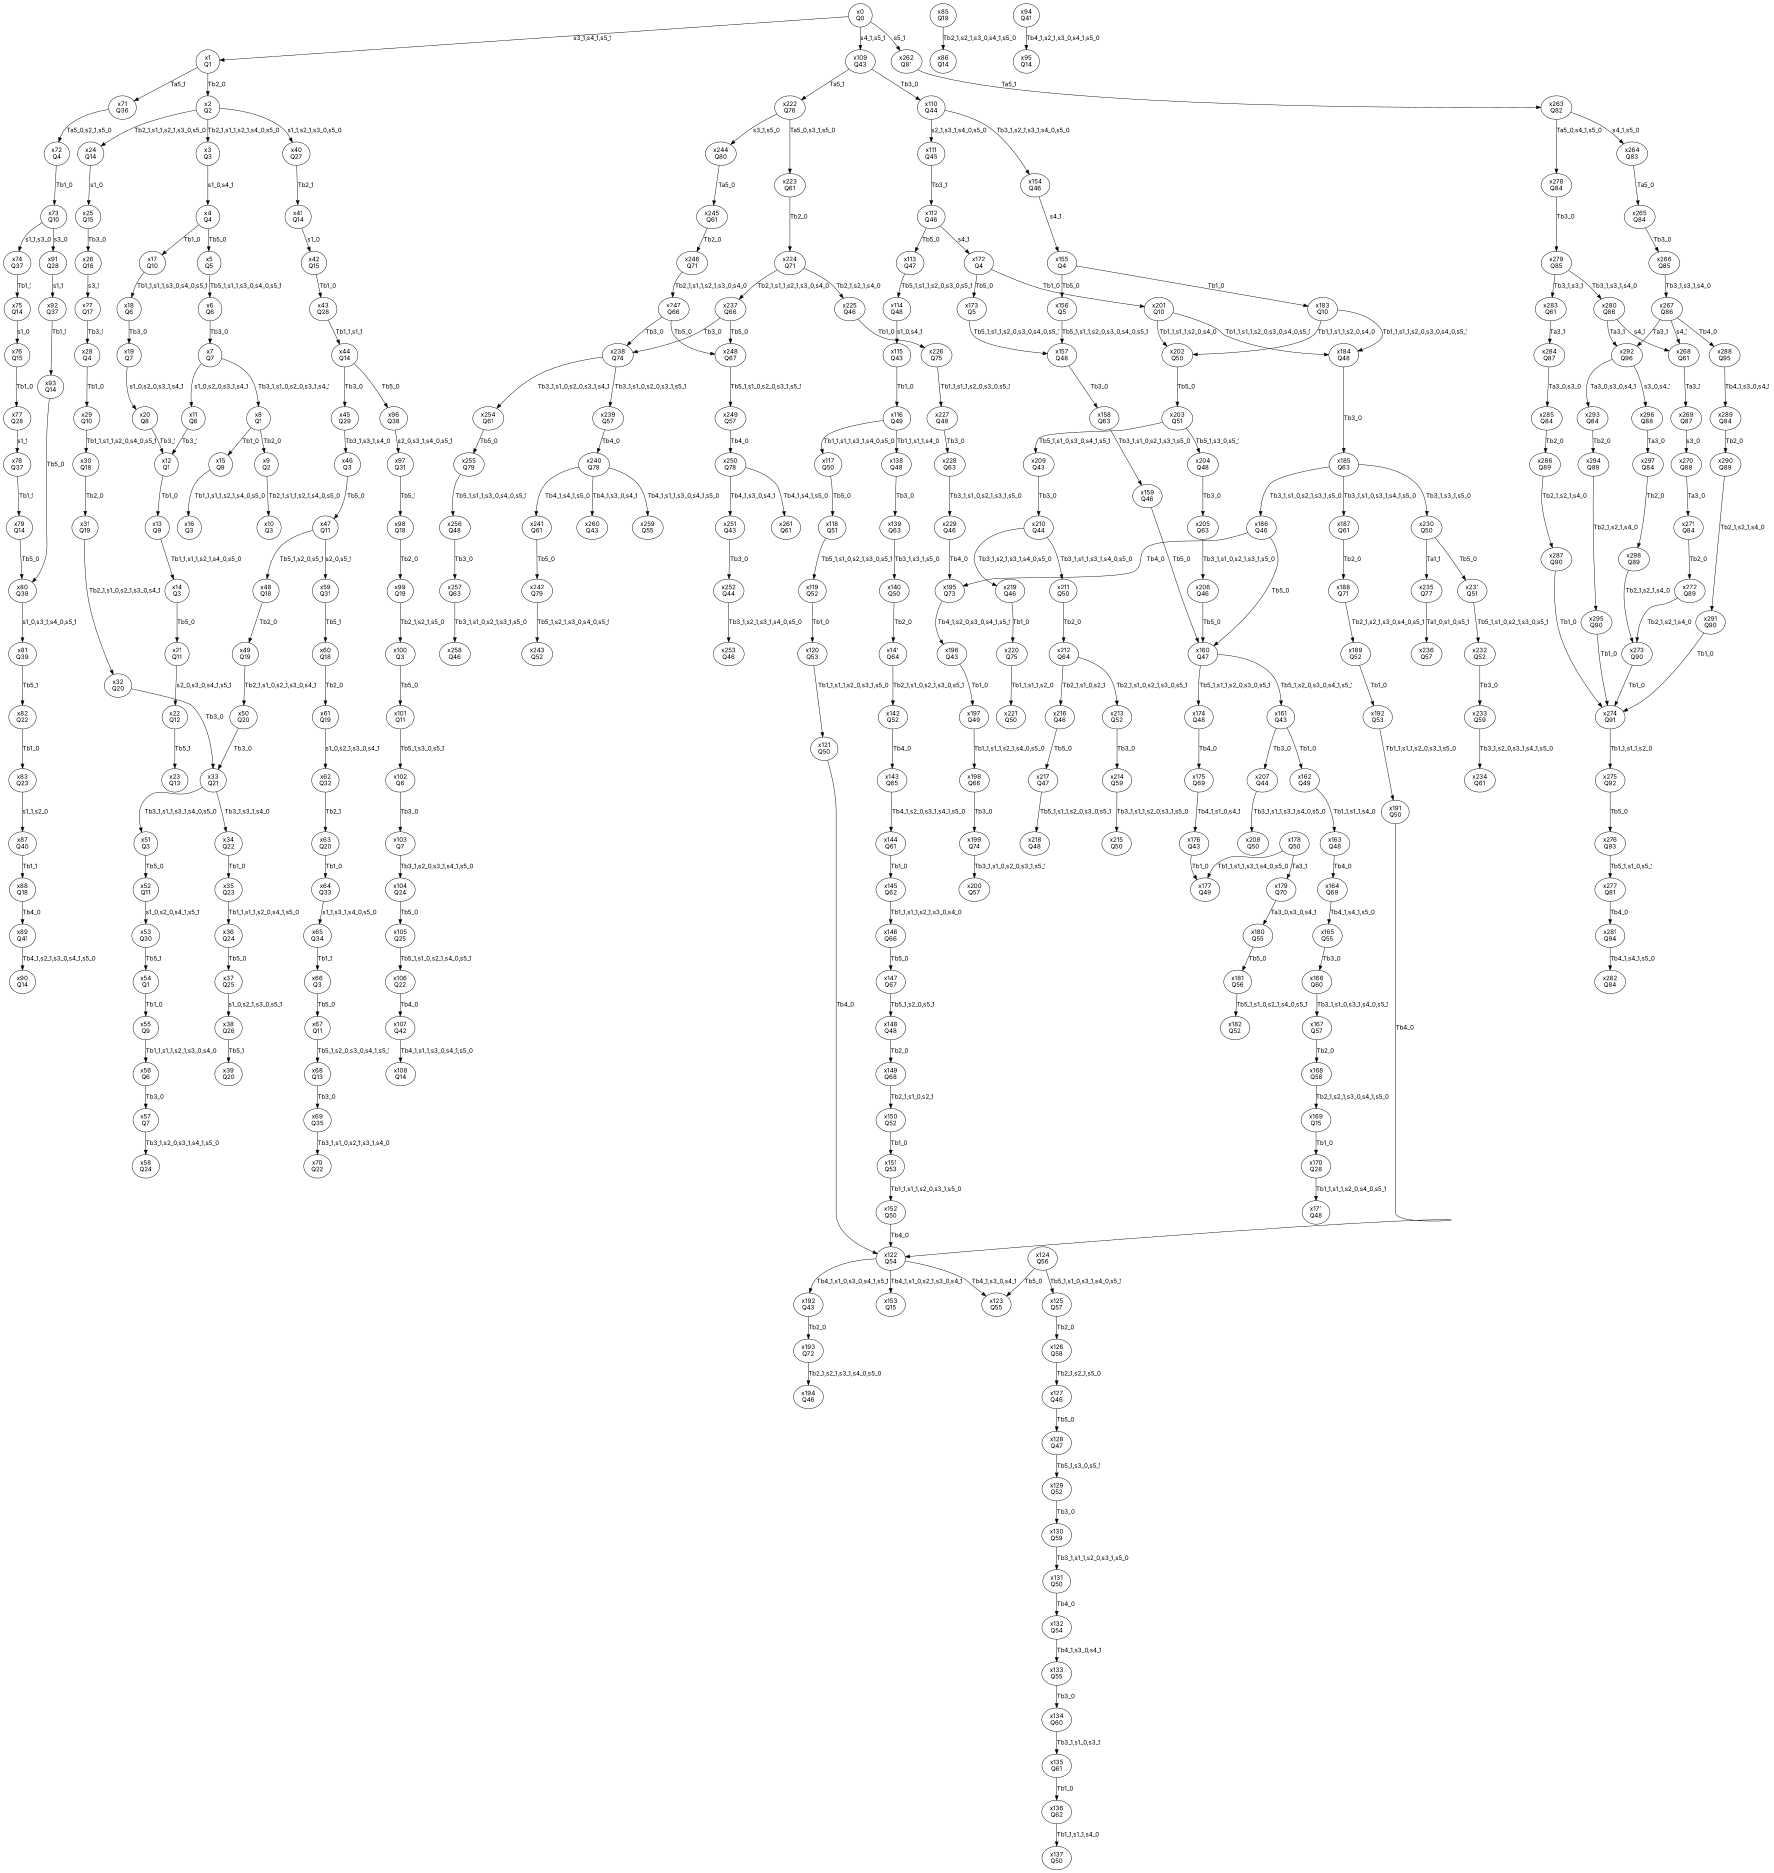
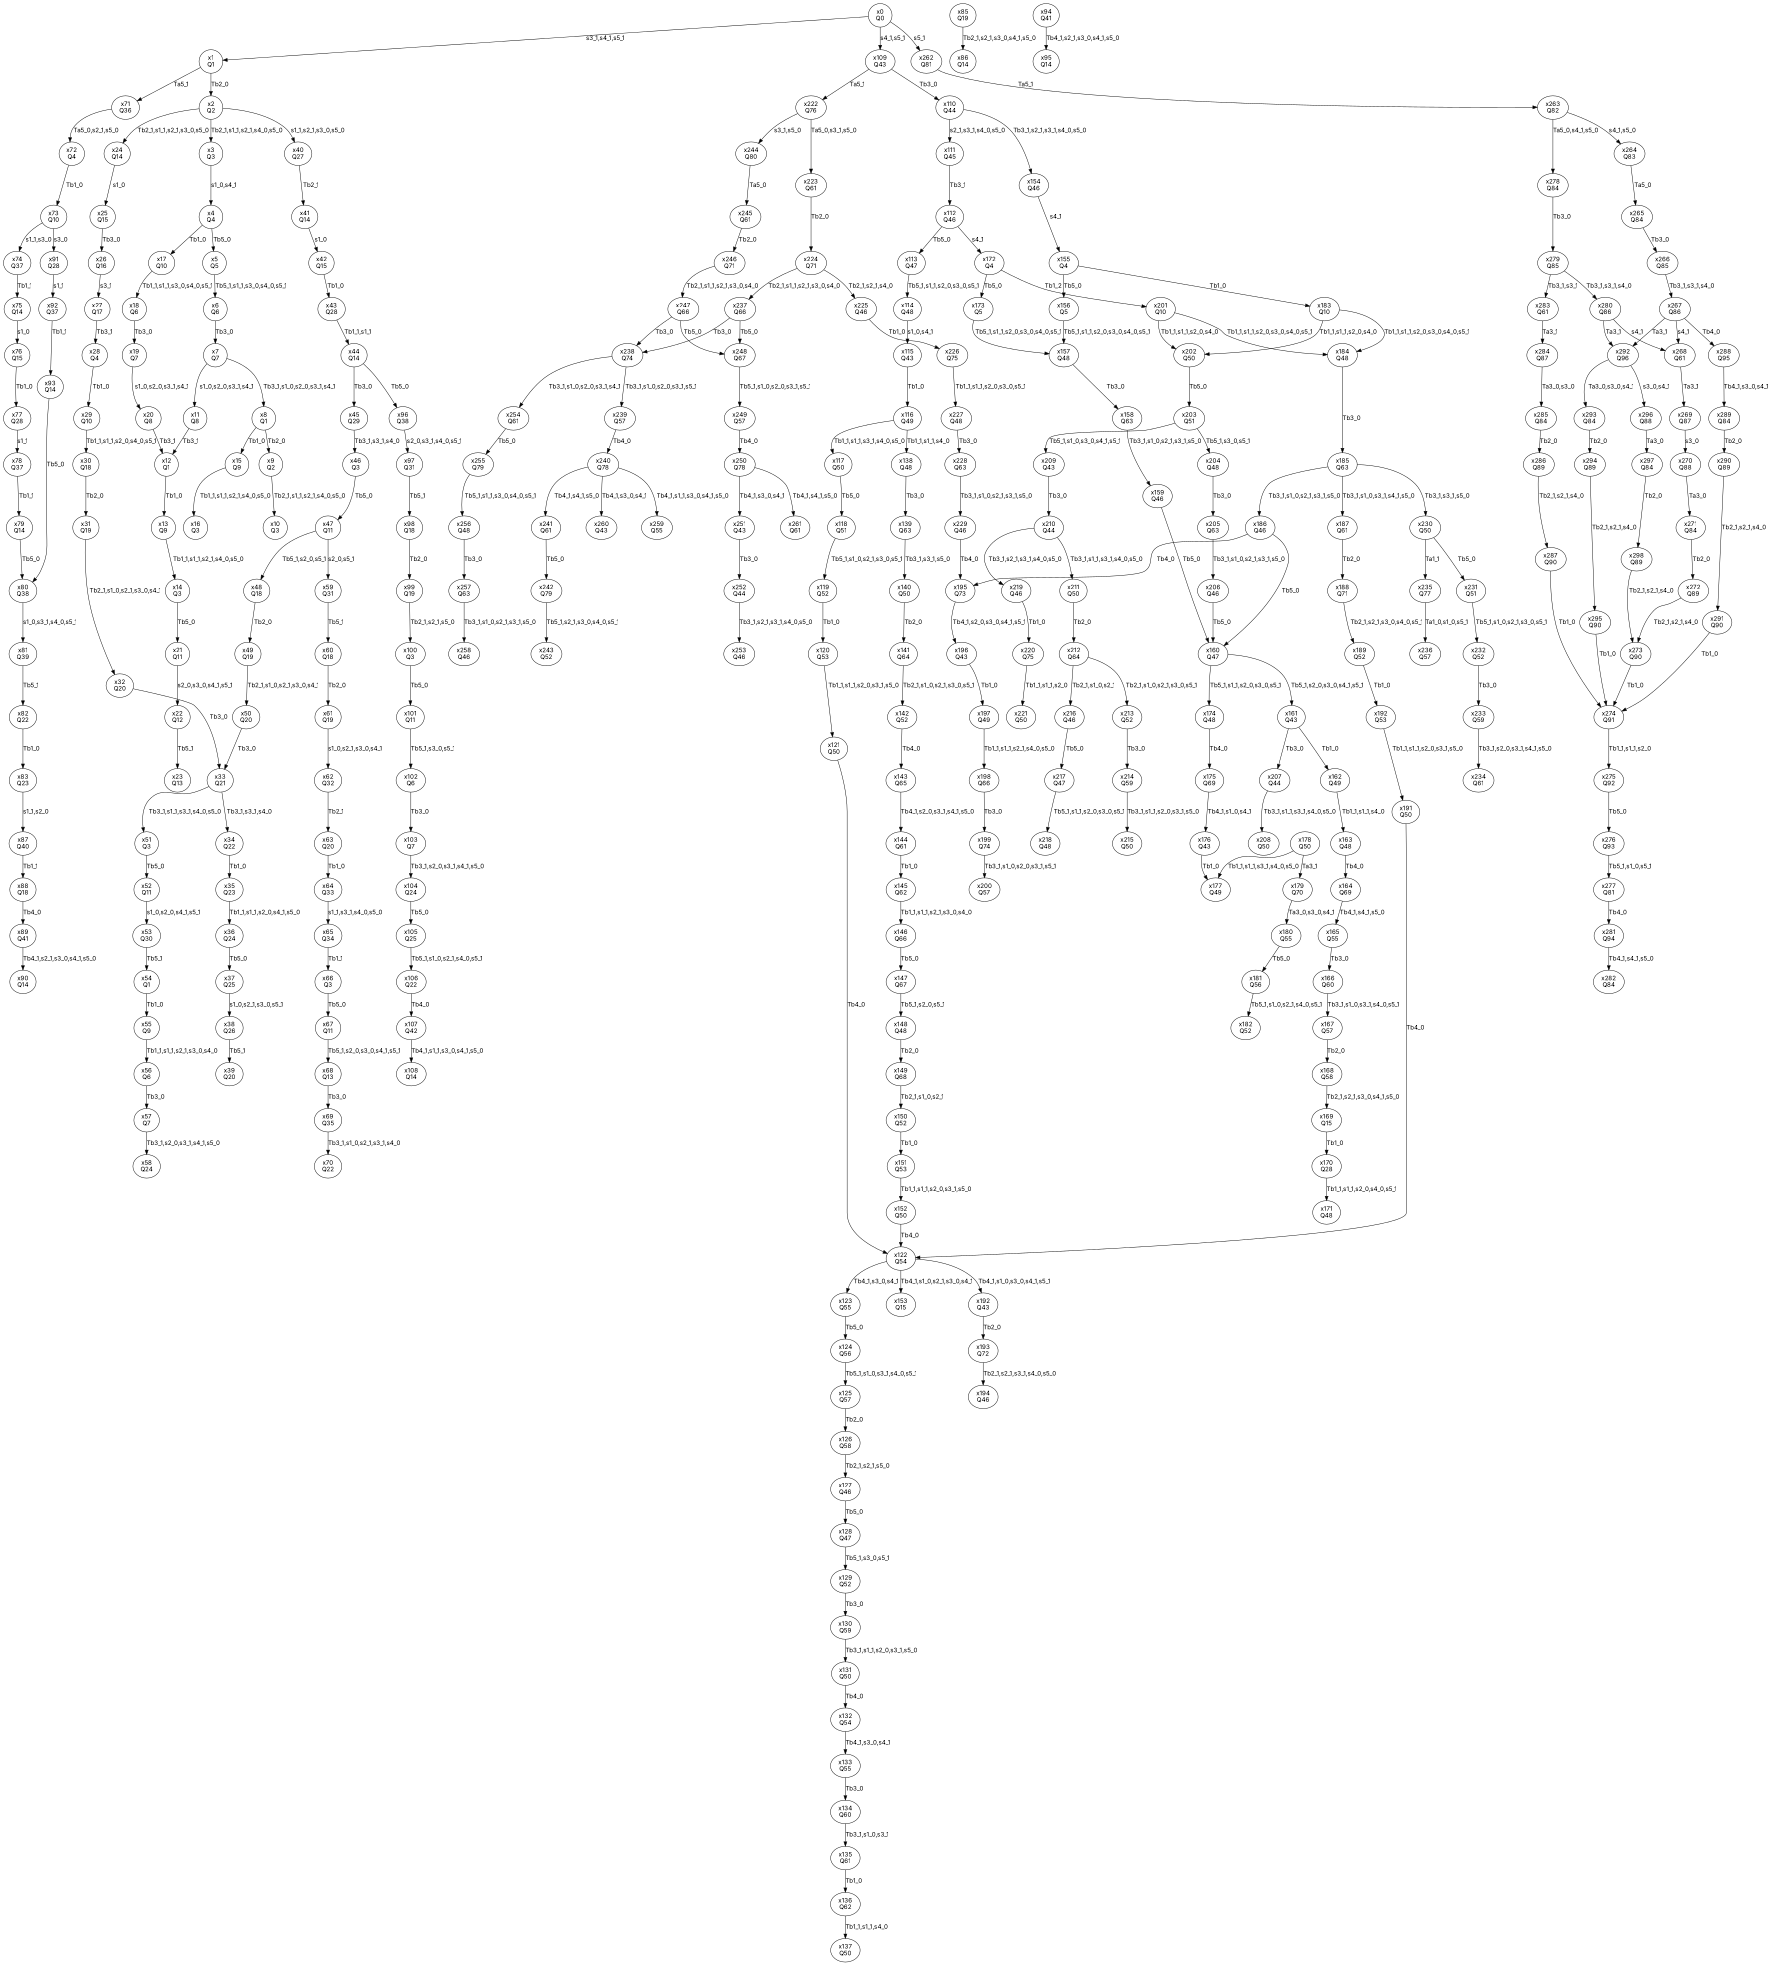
(1052, 286) -> (1053, 286)
(1023, 1281) -> (845, 1325)
